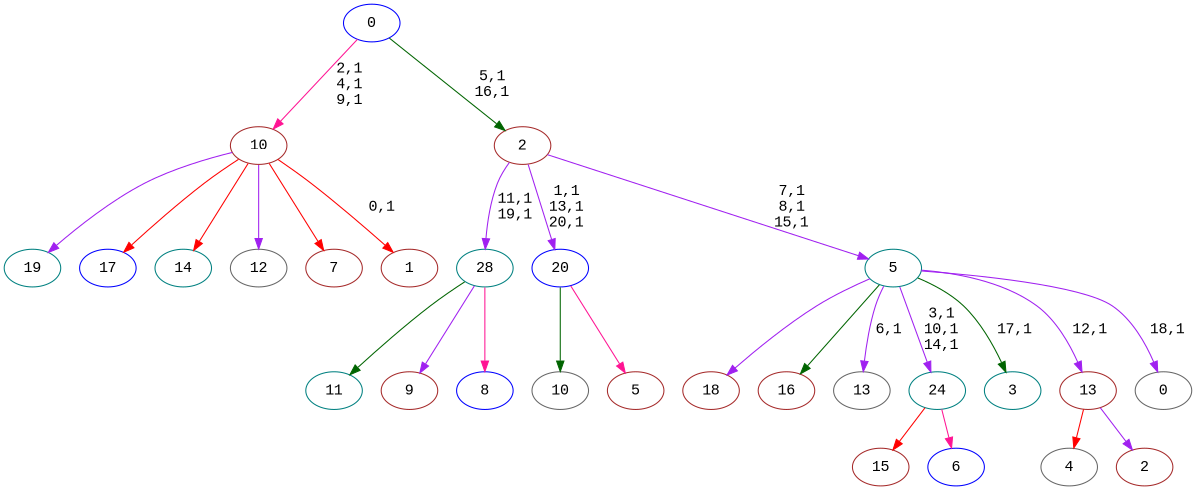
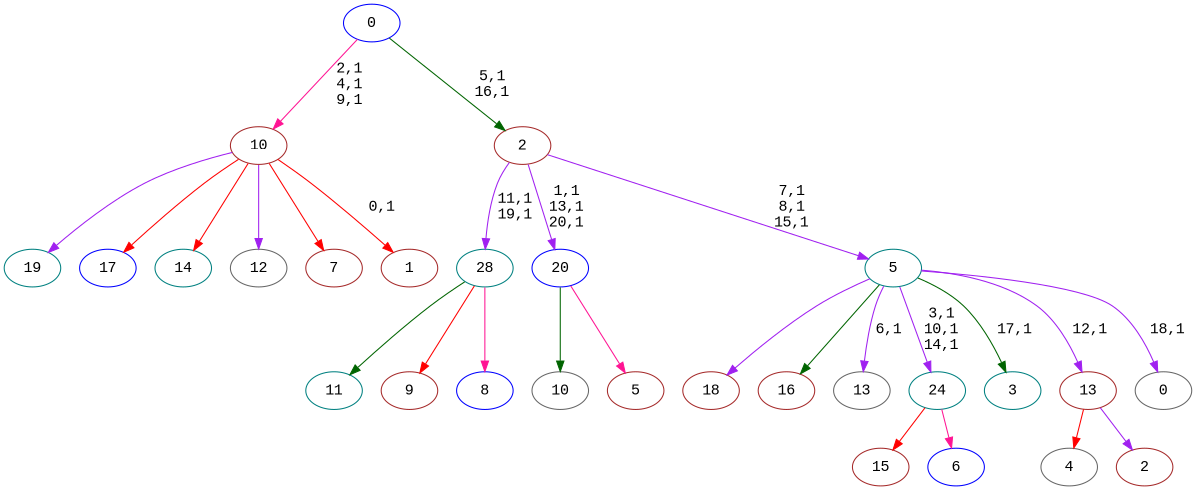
(450, 325) -> (450, 325)
